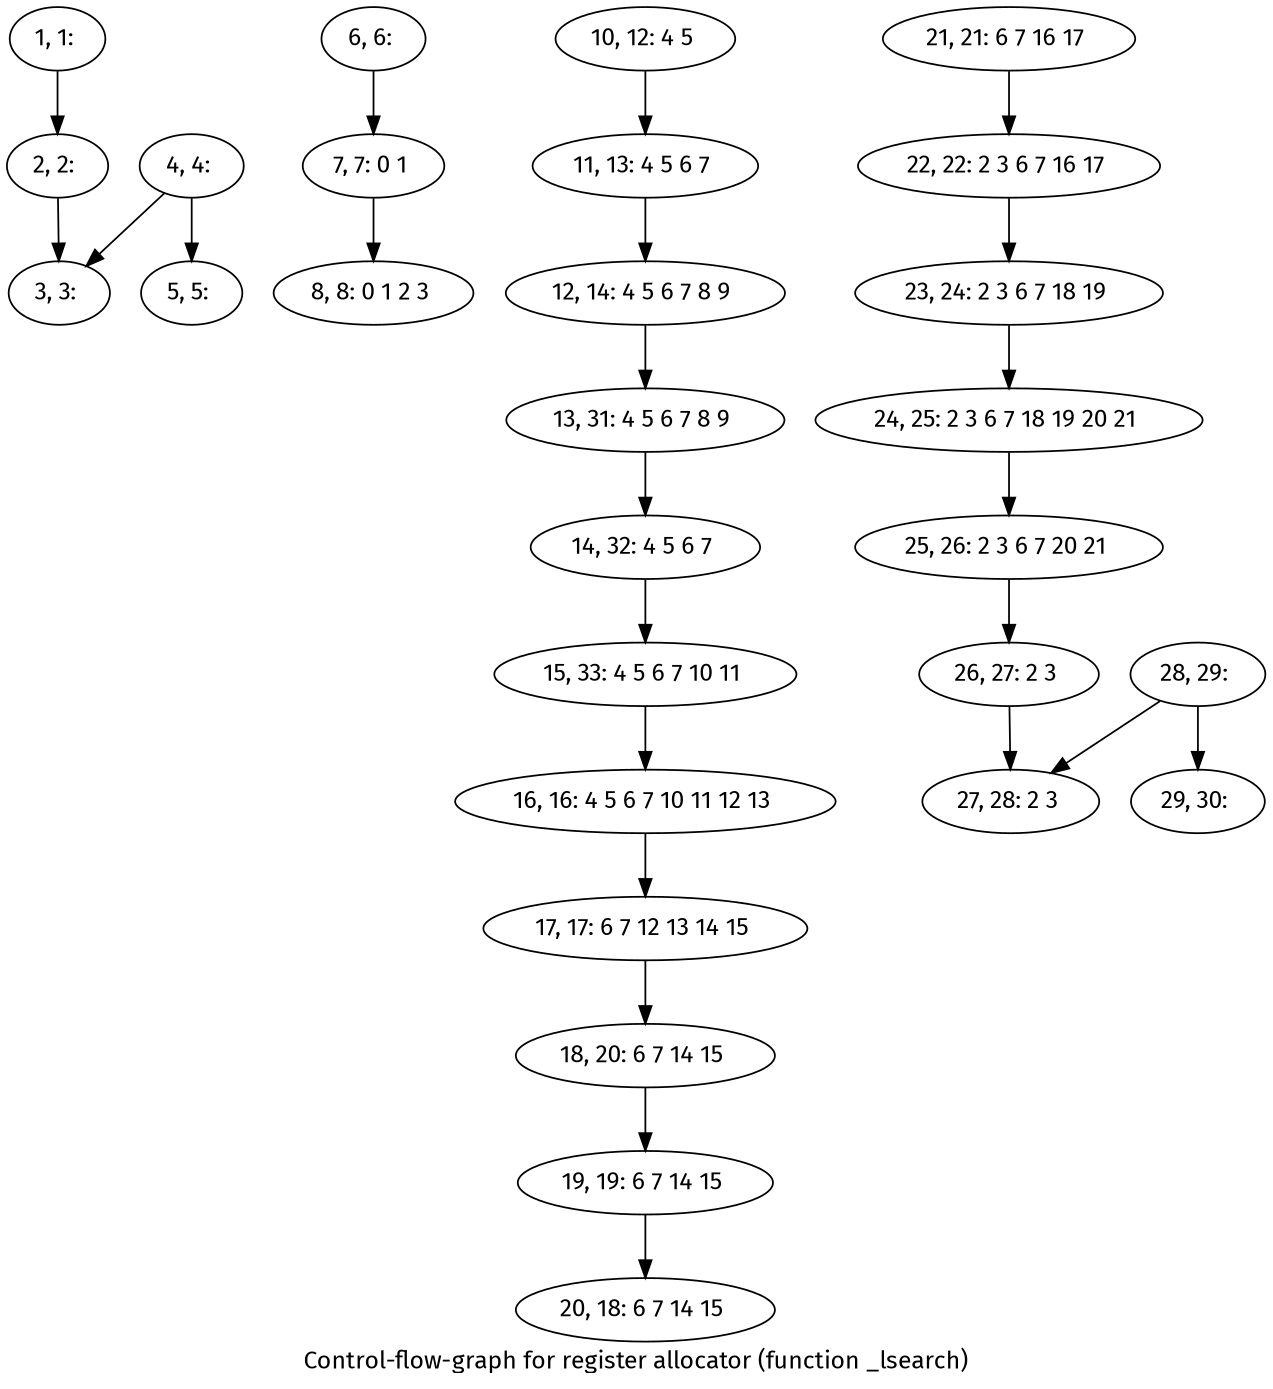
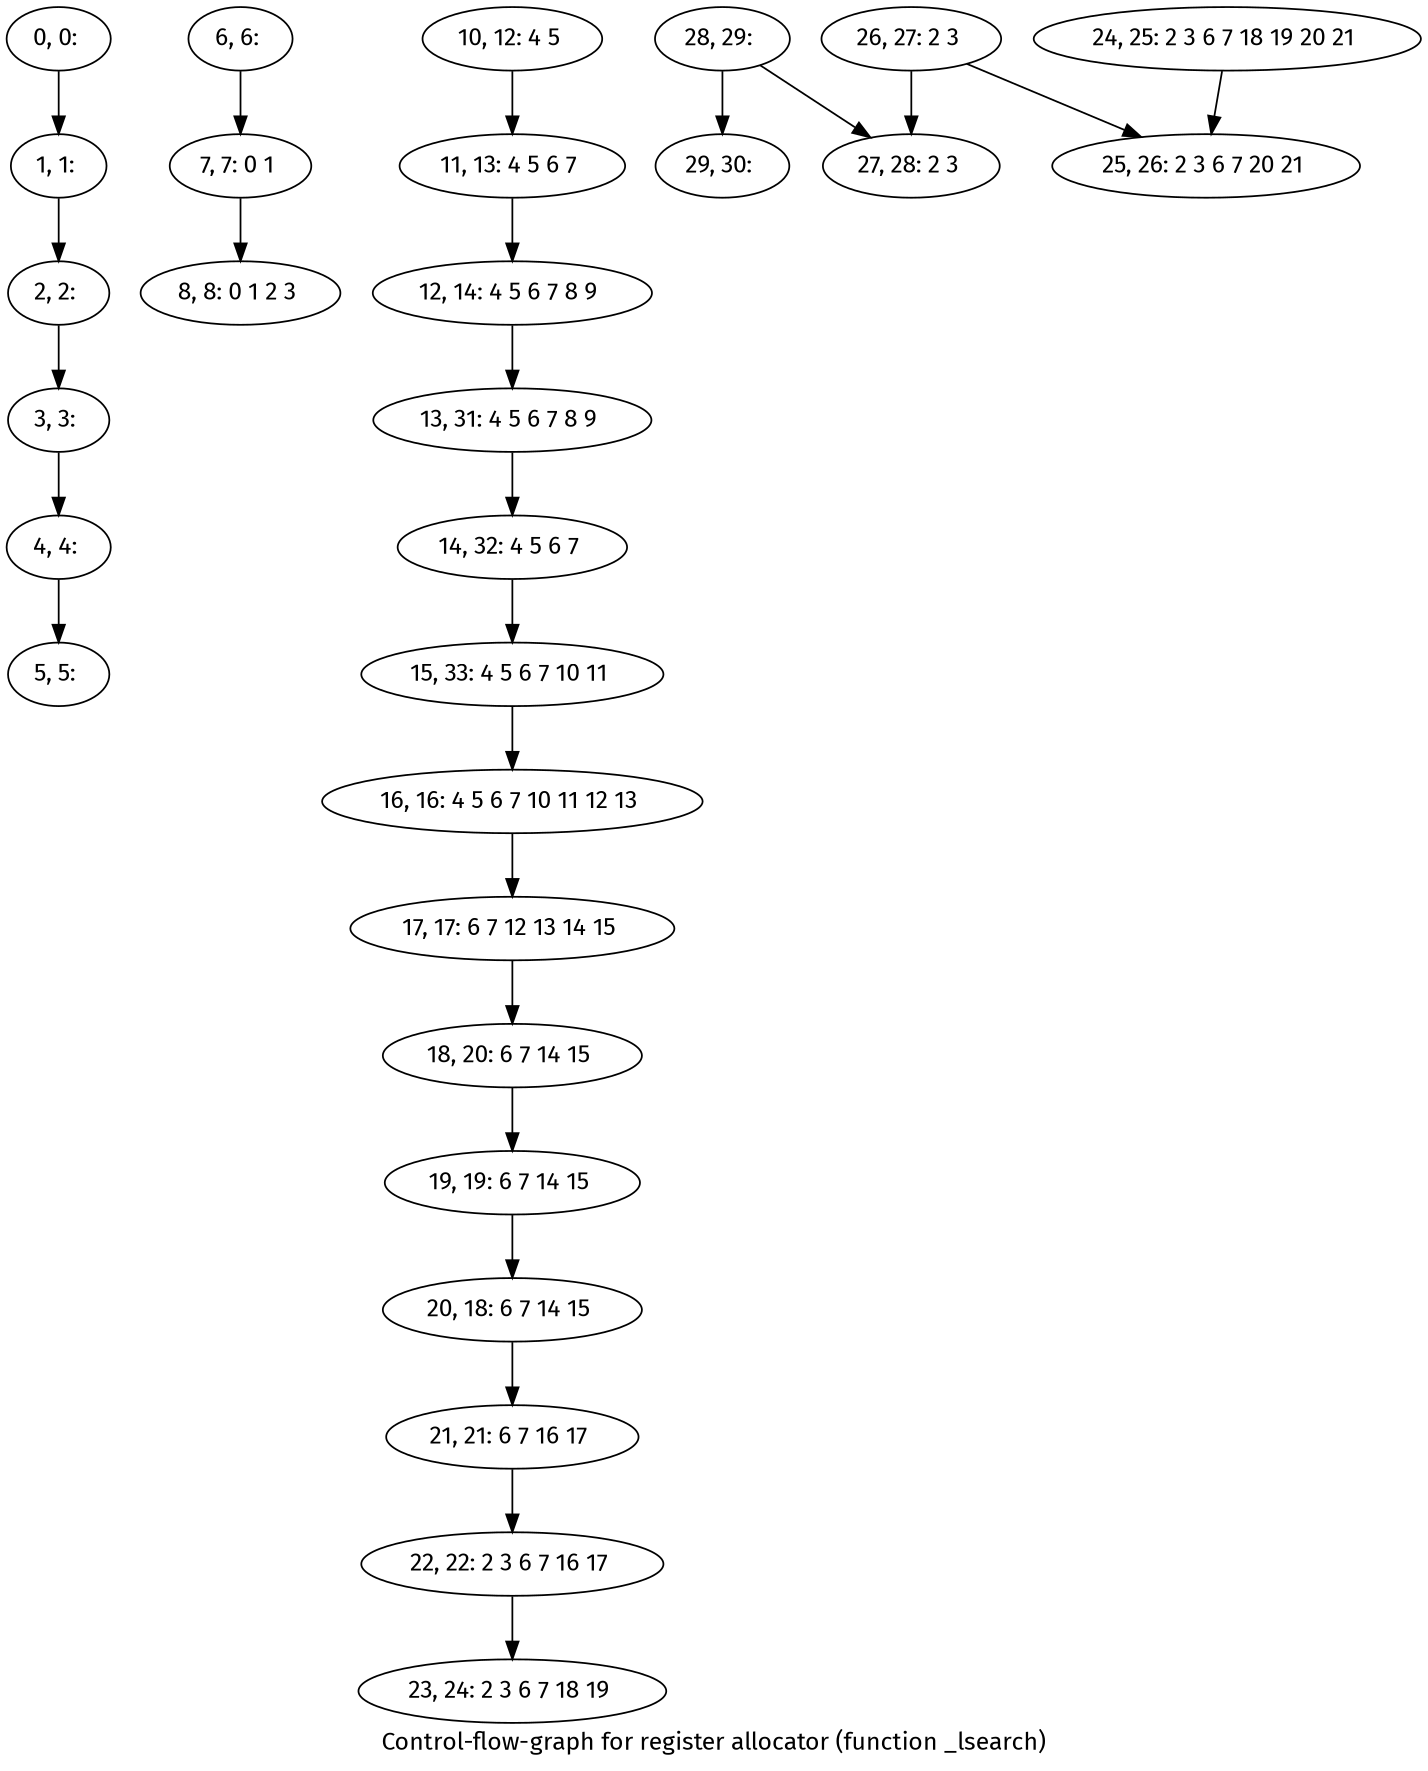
none -> (59, 39)
(132, 224) -> (59, 475)
(1009, 348) -> none
(1009, 602) -> (1046, 97)
none -> (512, 1365)
